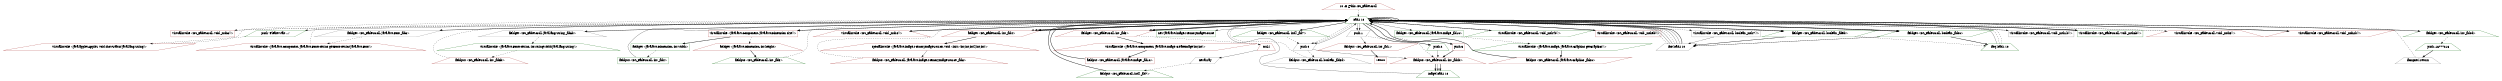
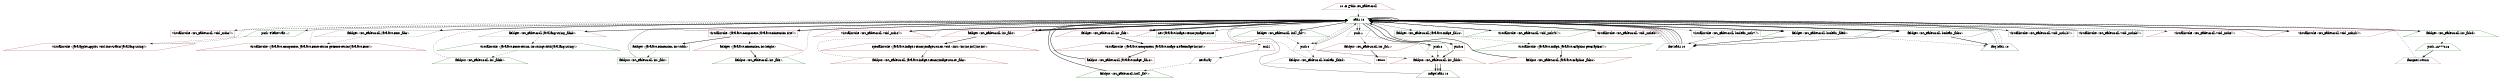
(1722, 23) -> none
(480, 61) -> (480, 61)
